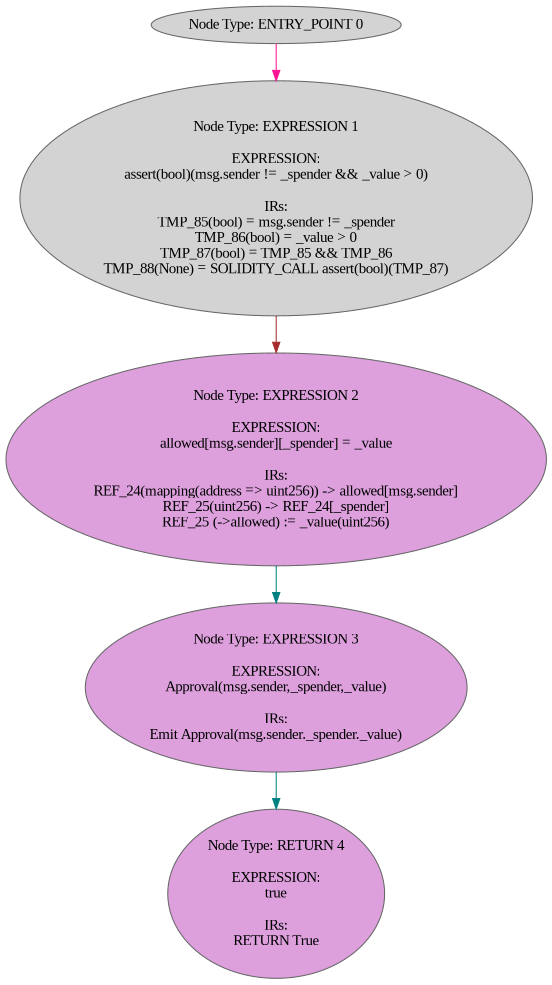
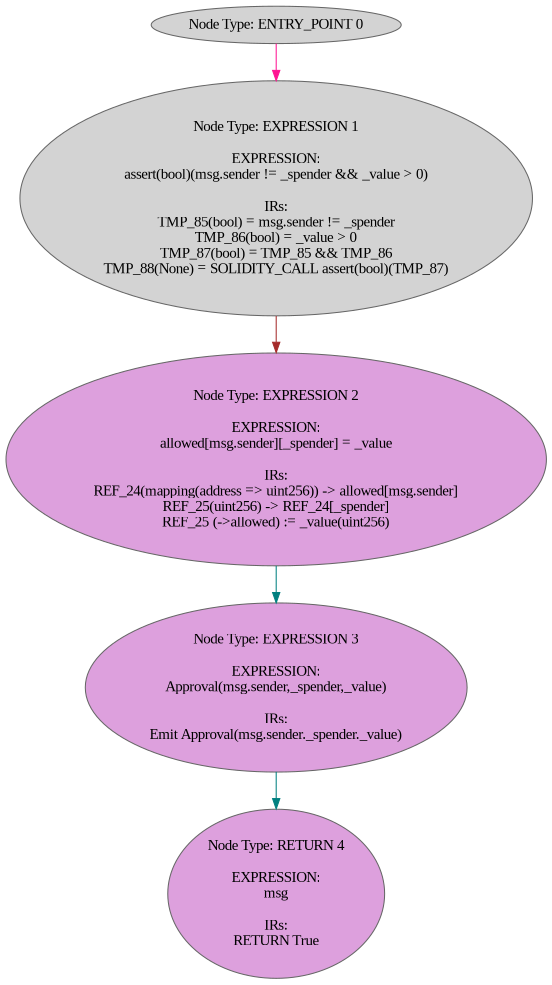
(276, 894) -> (276, 894)
